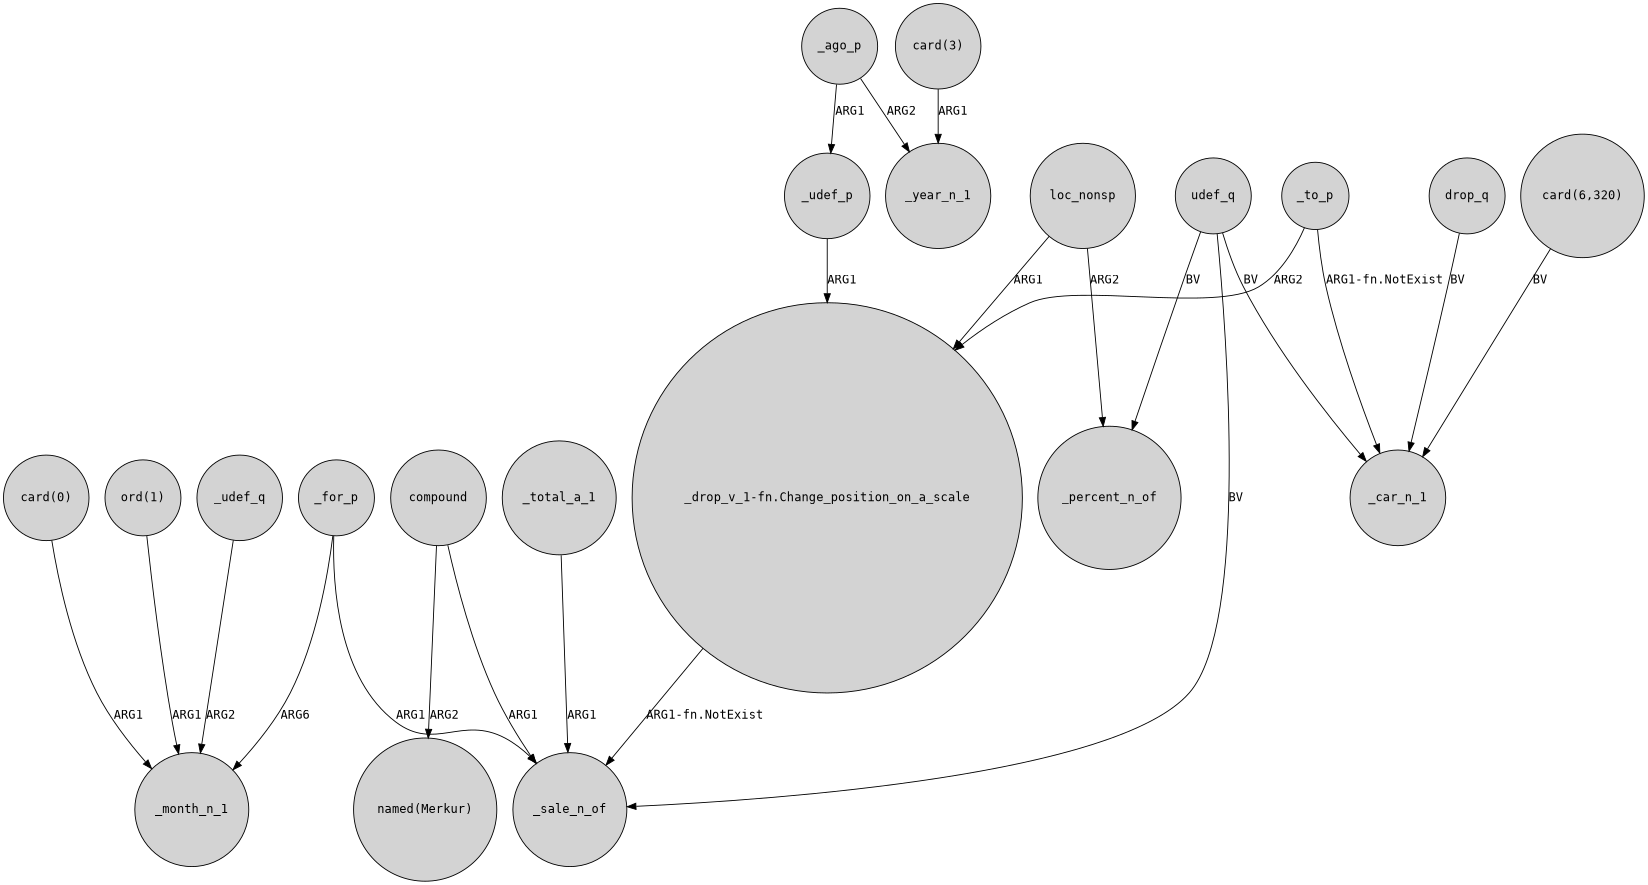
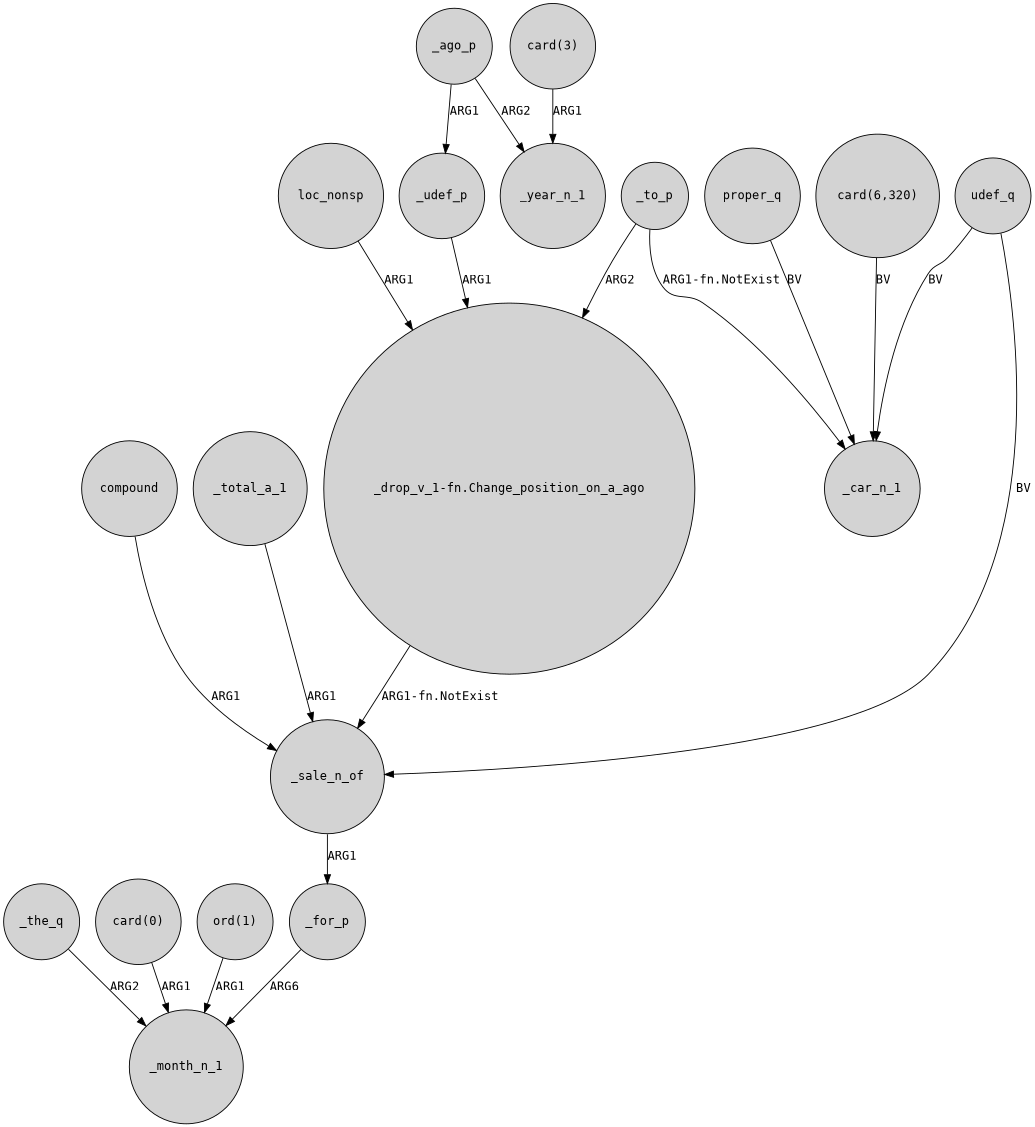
(1467, 196) -> (753, 196)
(240, 498) -> (42, 922)
(827, 498) -> (509, 489)
(1109, 498) -> none
(375, 701) -> (327, 854)
(425, 810) -> none
